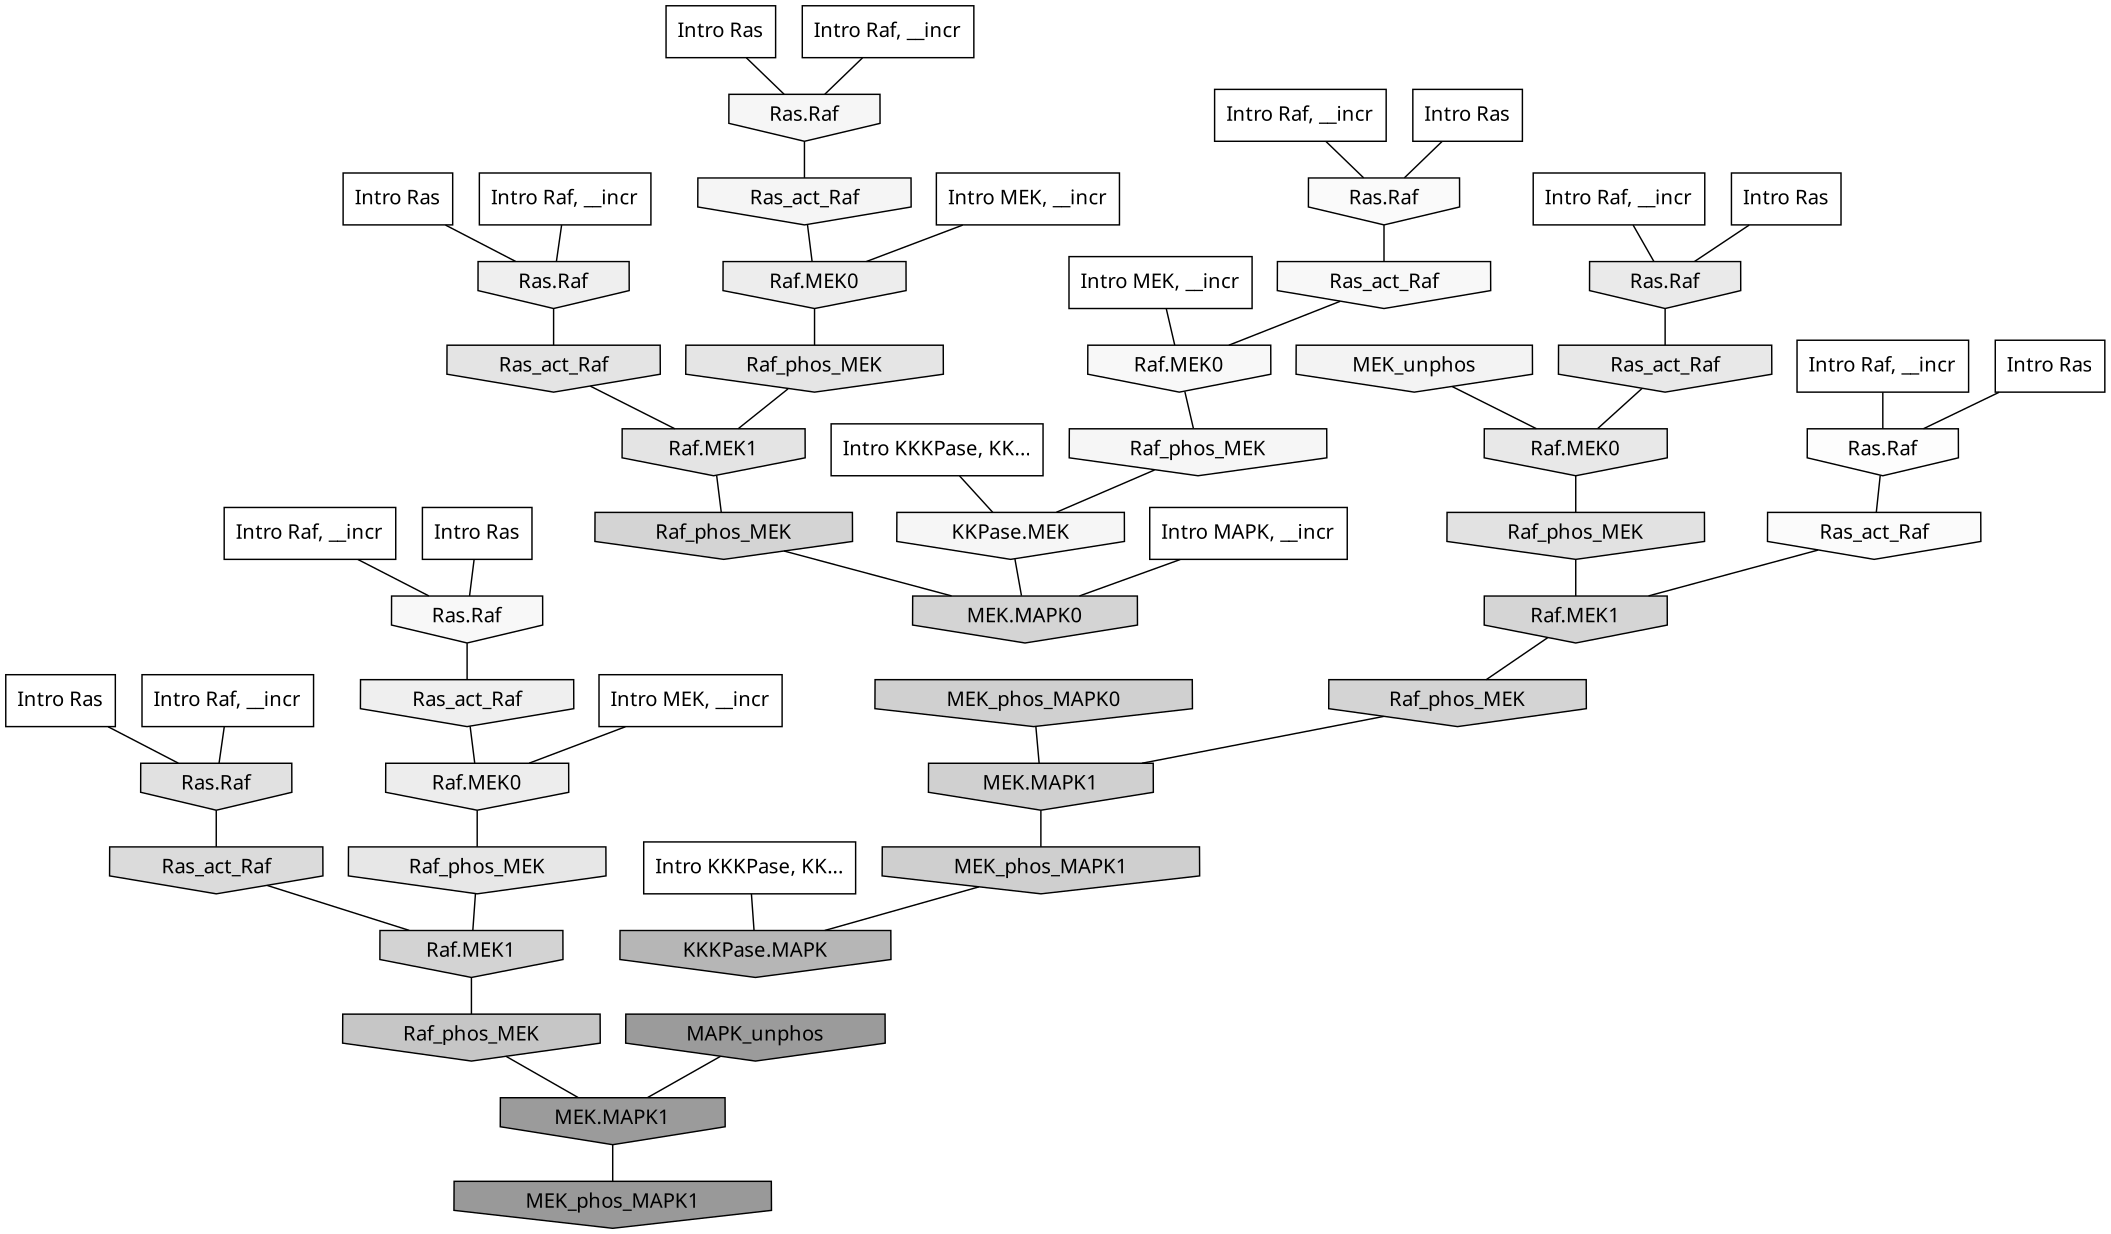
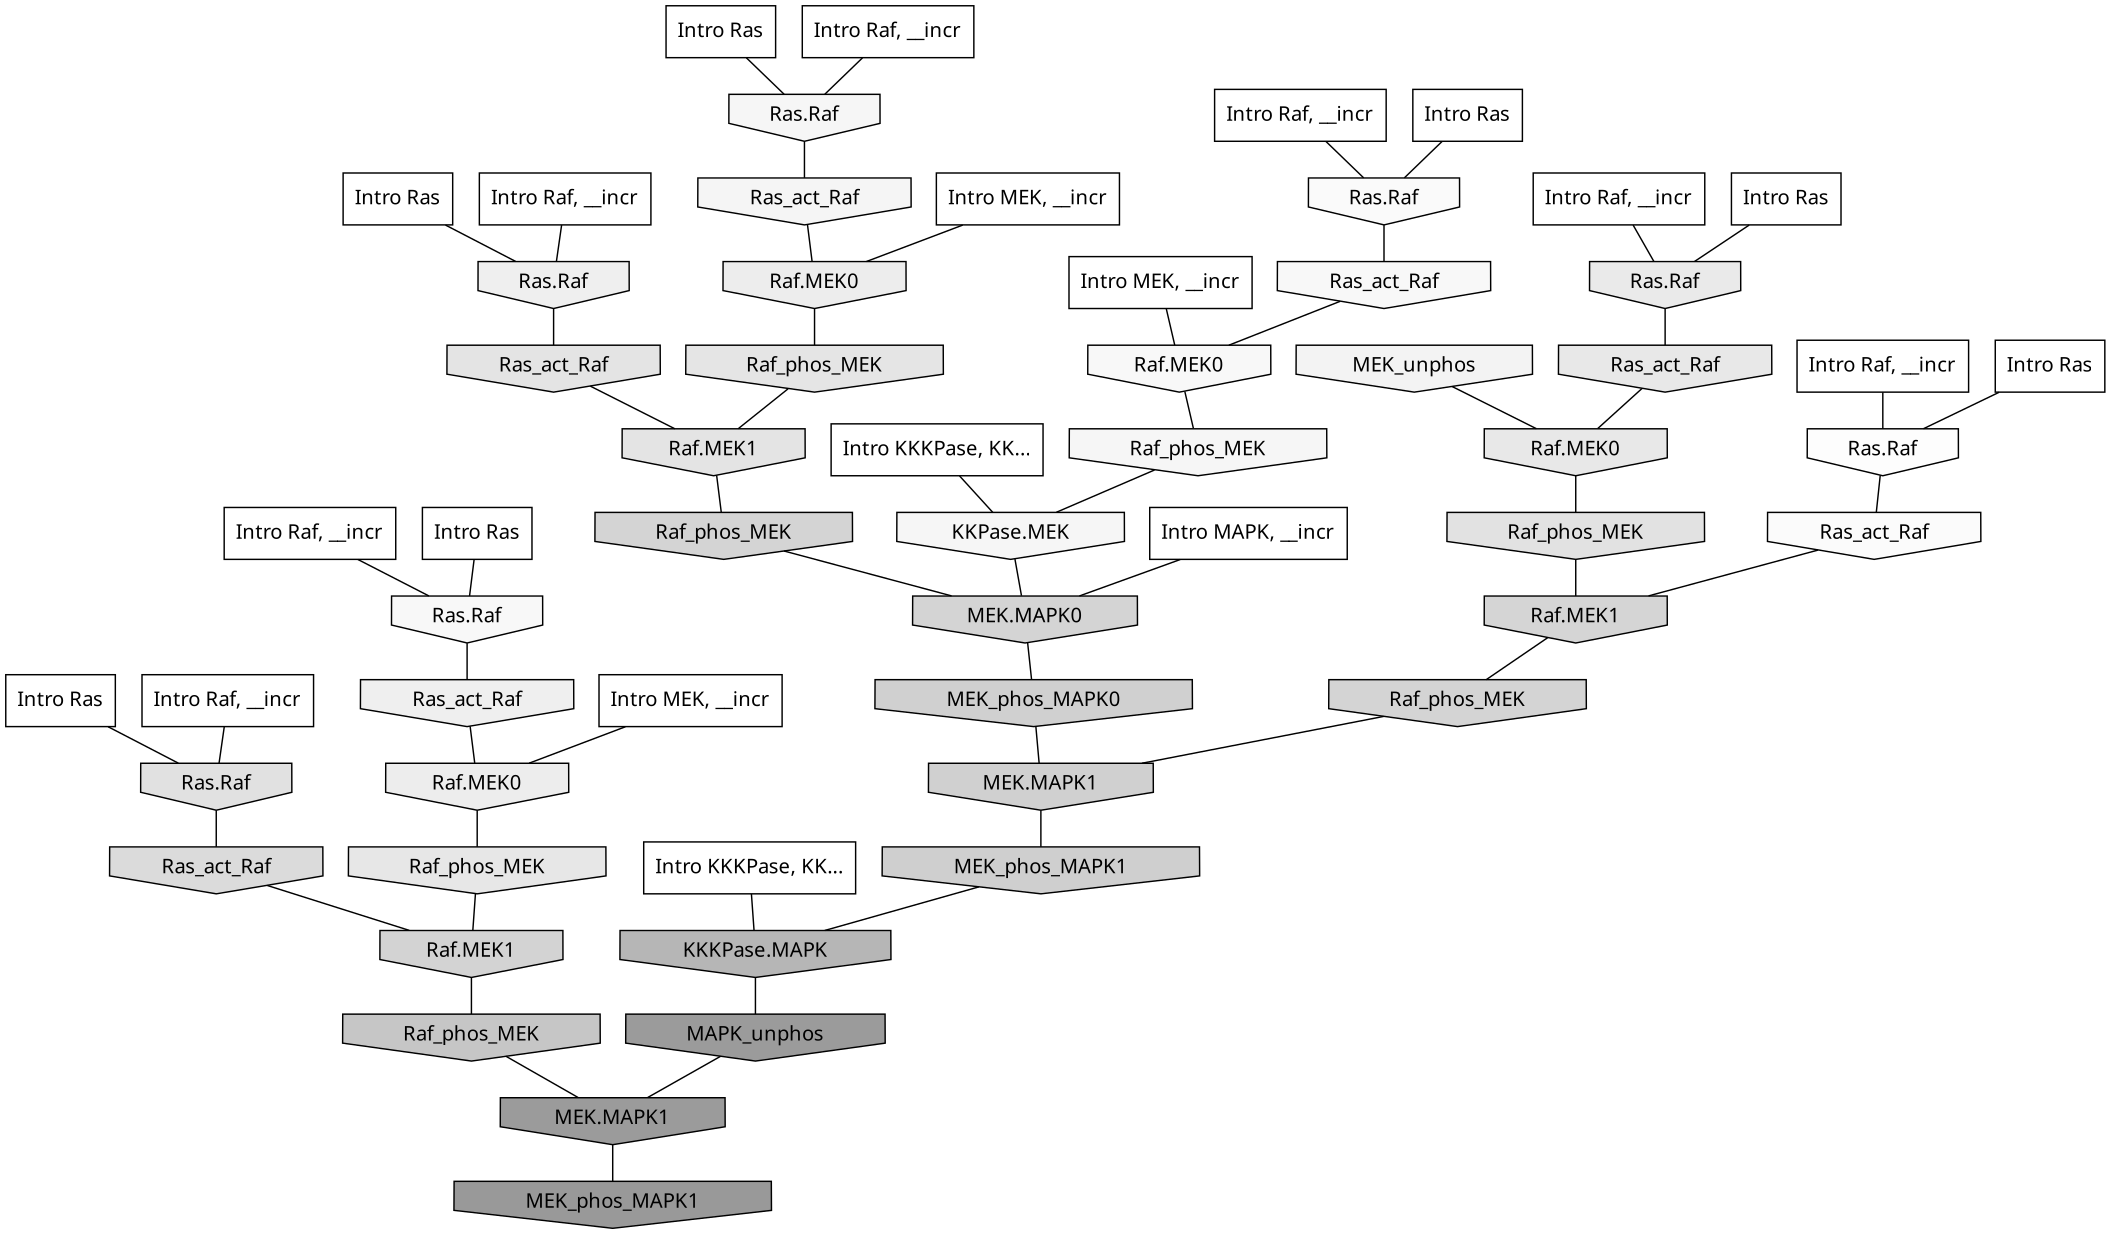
none -> (1030, 661)
none -> (755, 996)
